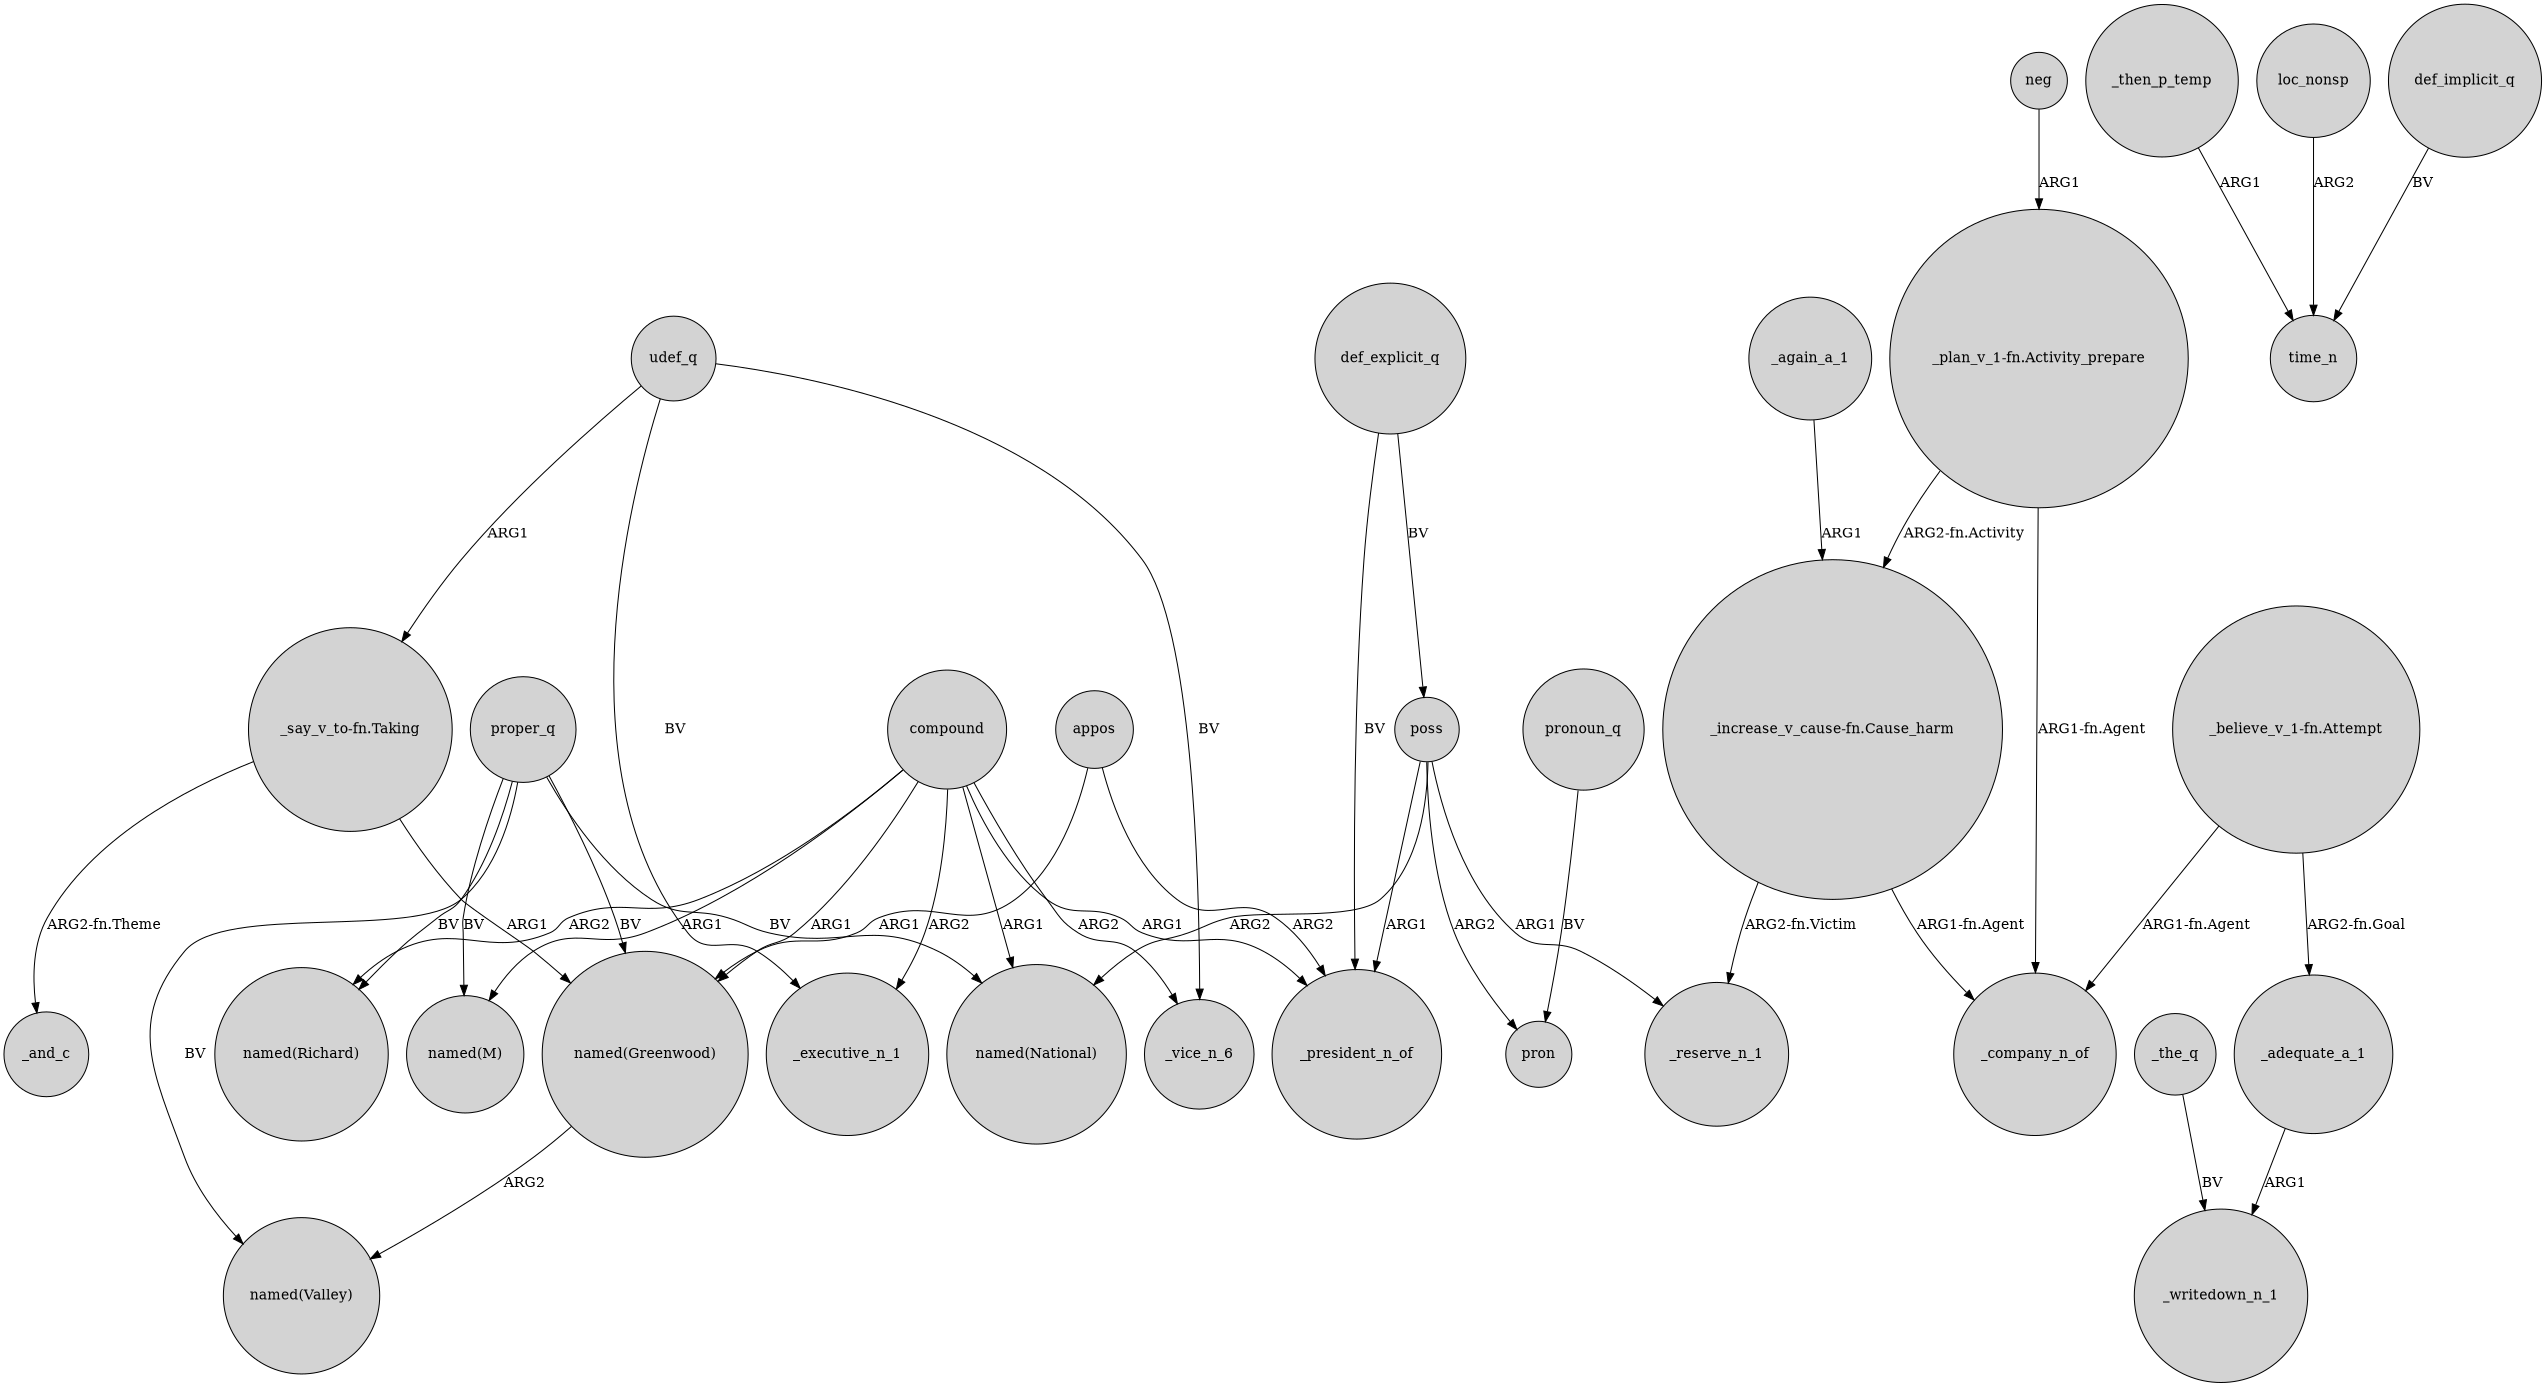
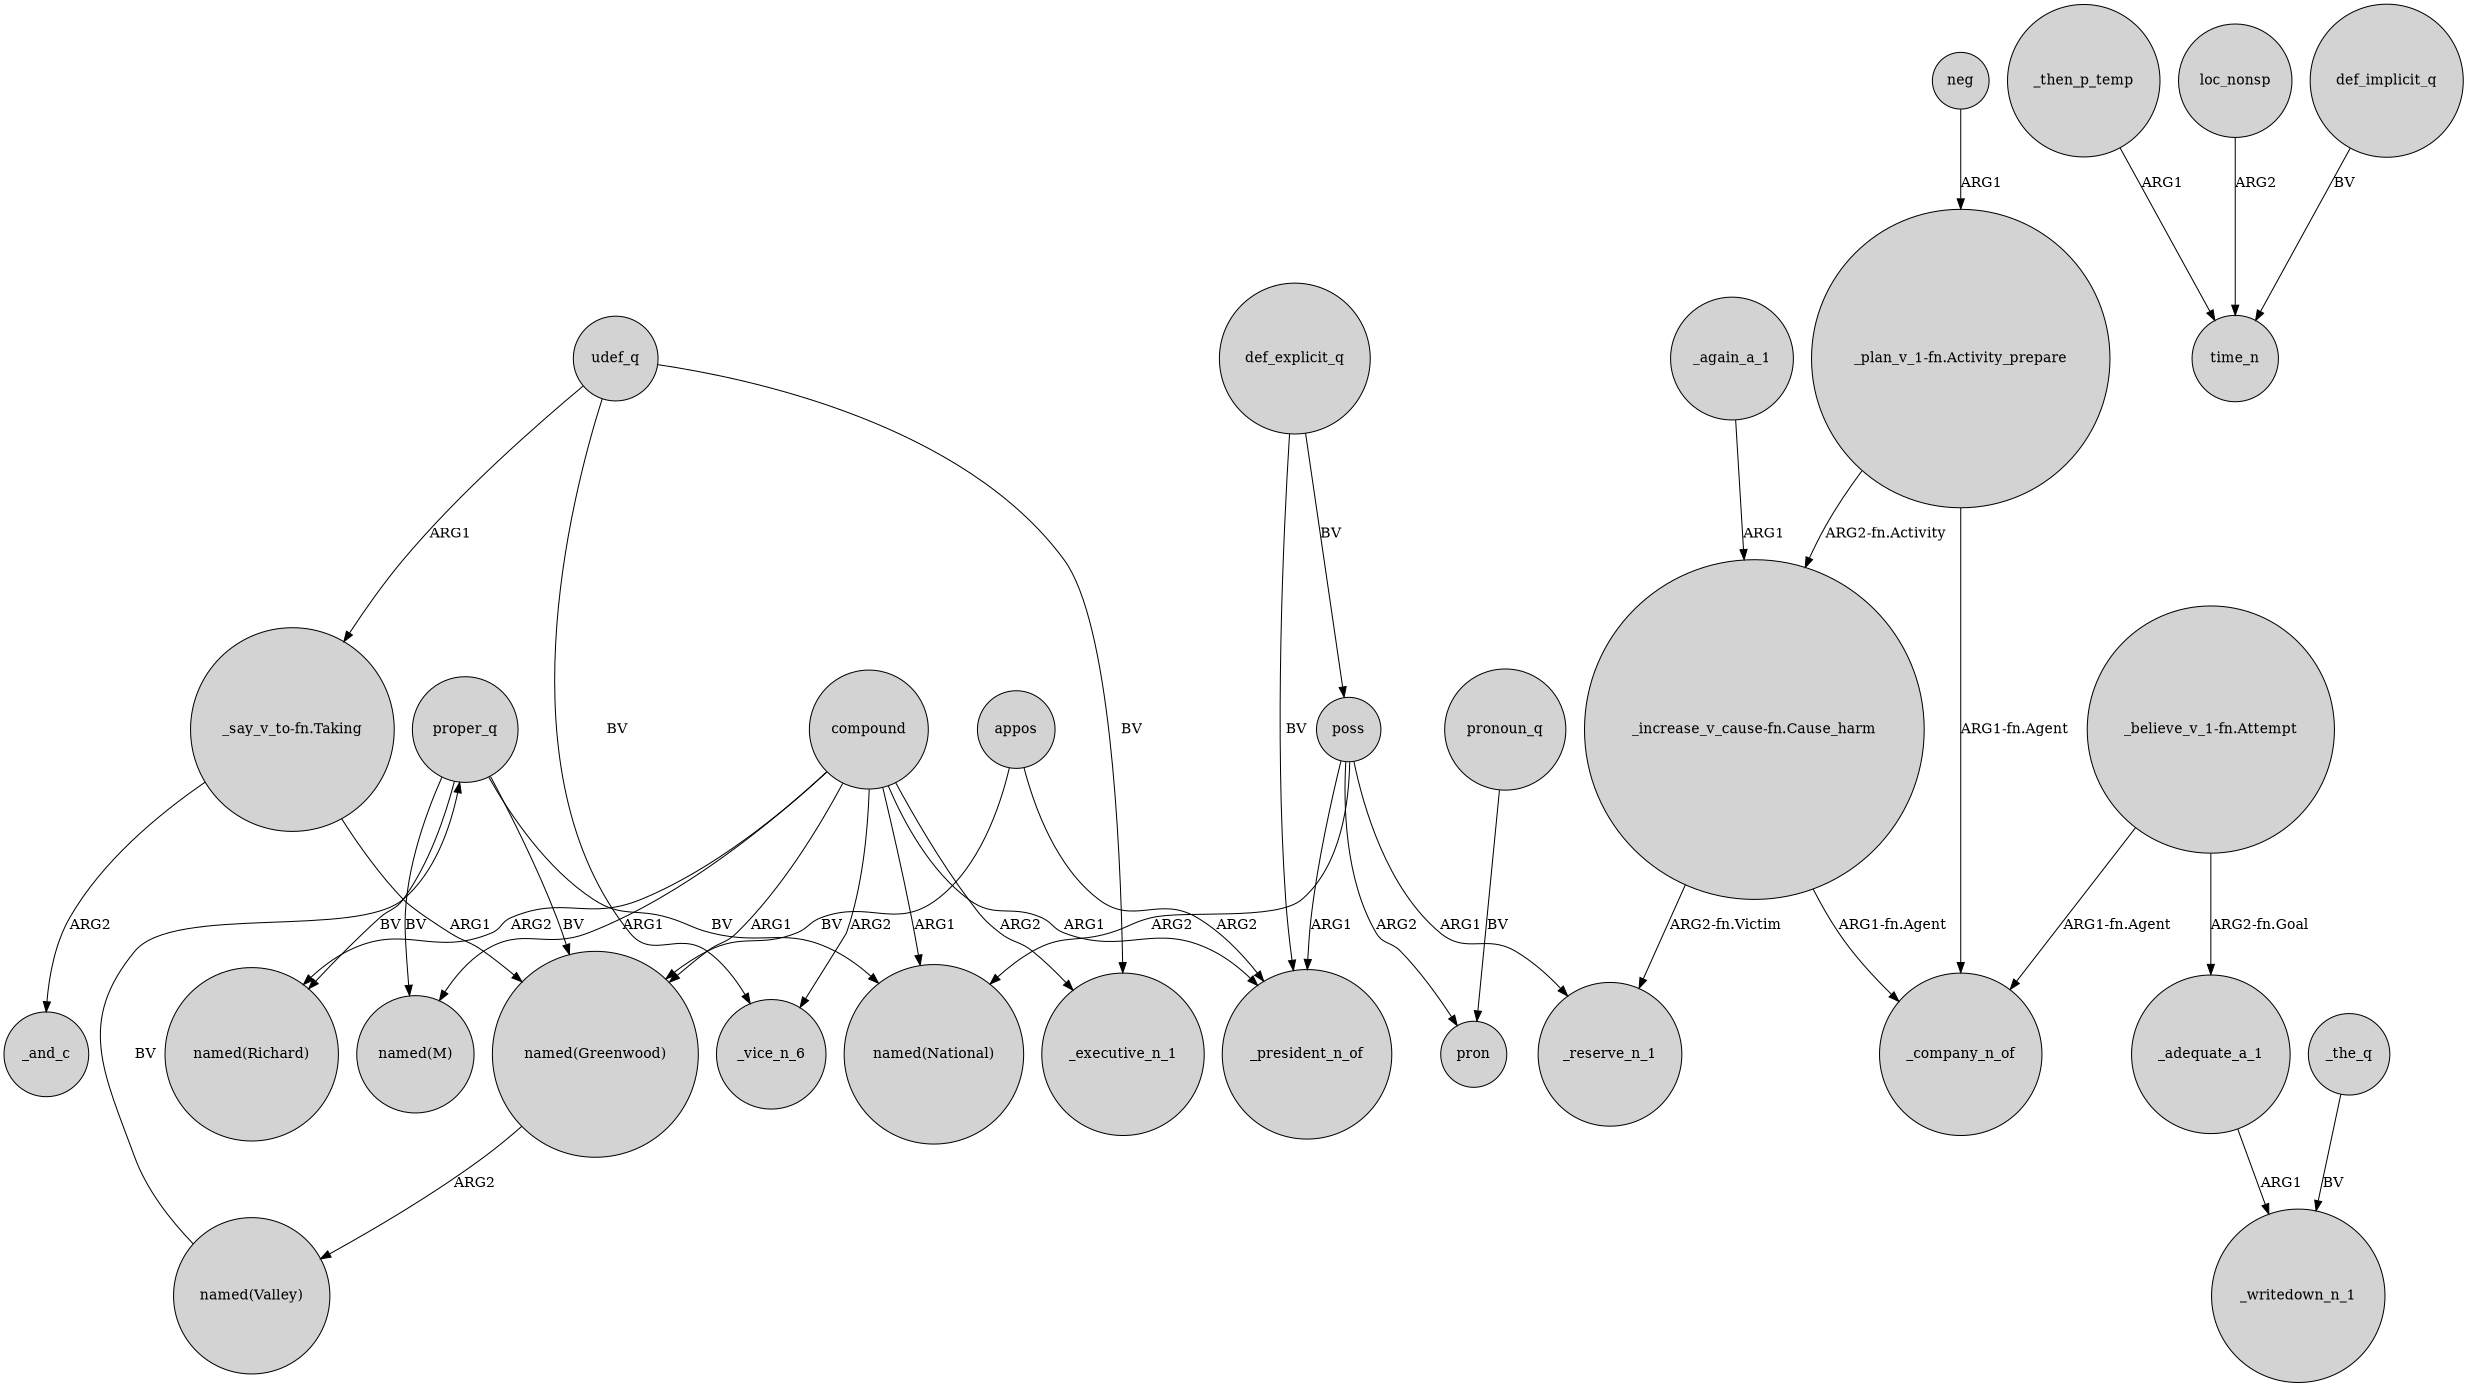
(104, 925) -> (91, 925)
(900, 925) -> (832, 925)
(231, 930) -> (167, 934)
